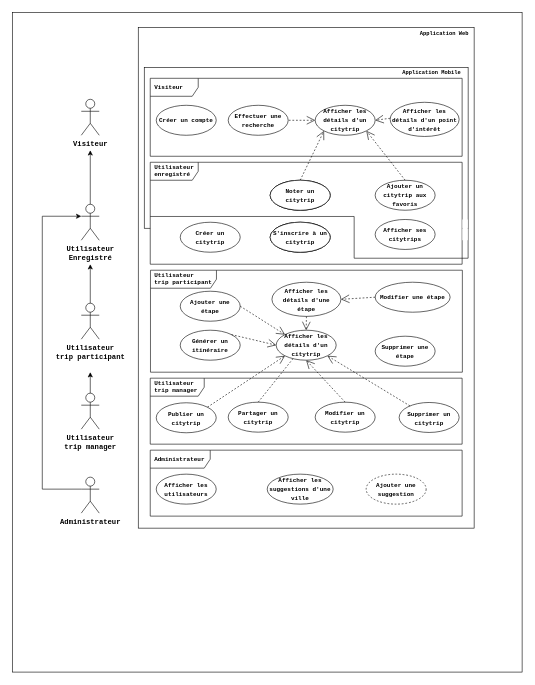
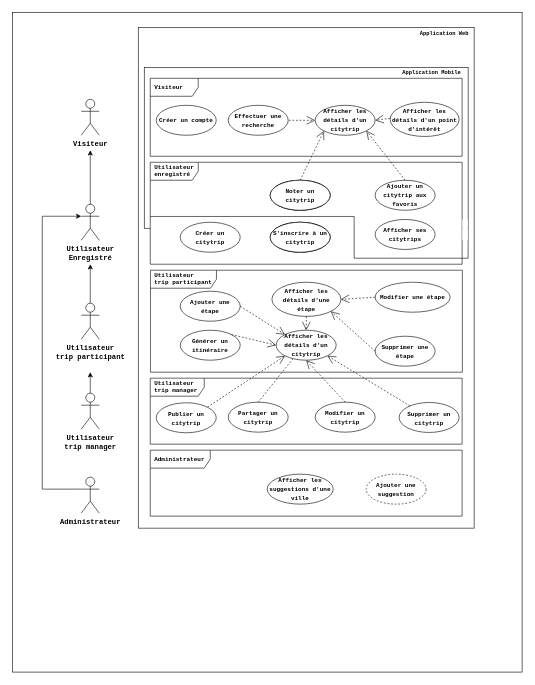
none -> (354, 332)
(186, 489) -> none
